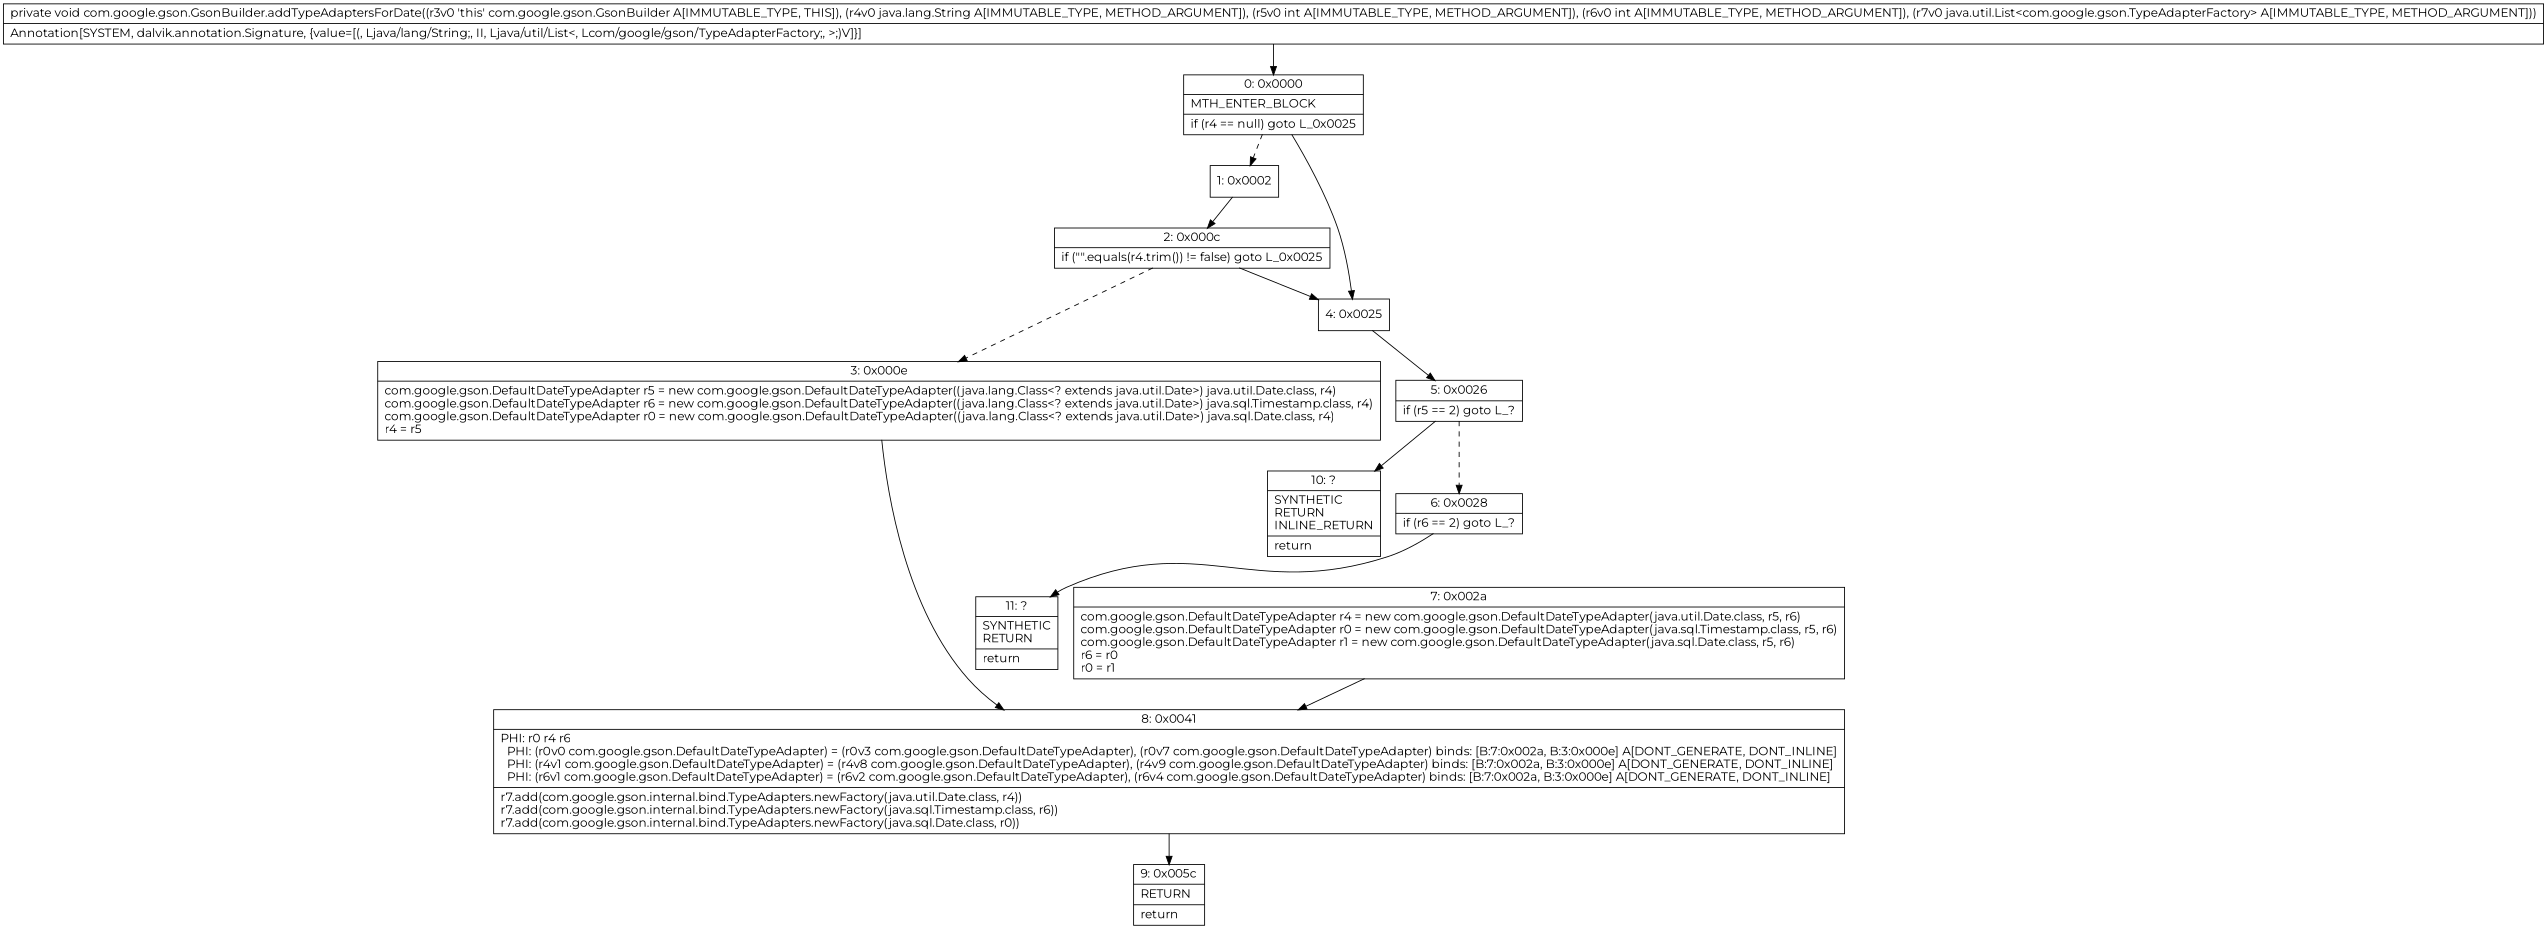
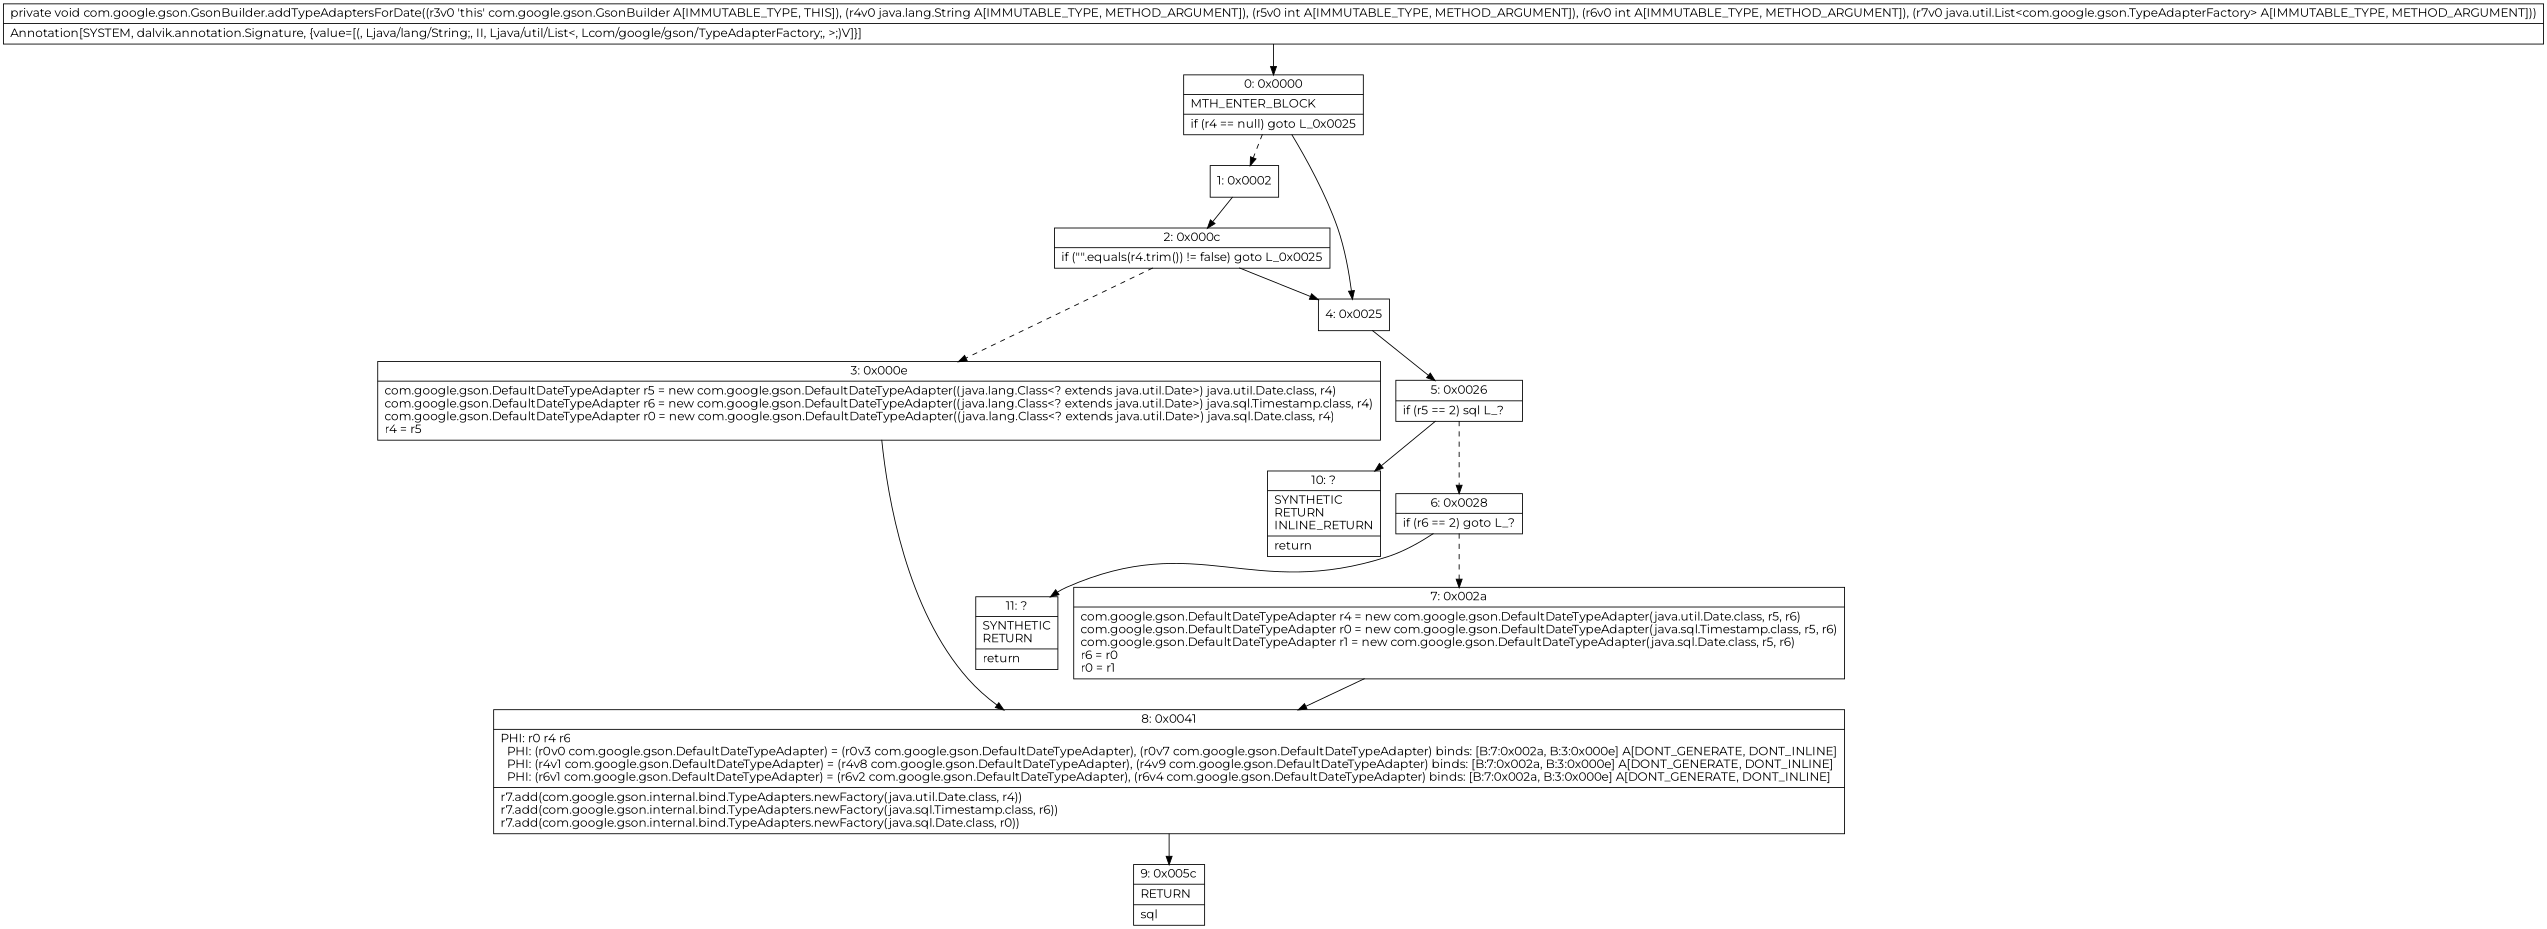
(1459, 411) -> (1454, 411)
none -> (1459, 556)
(1160, 915) -> (1149, 915)
